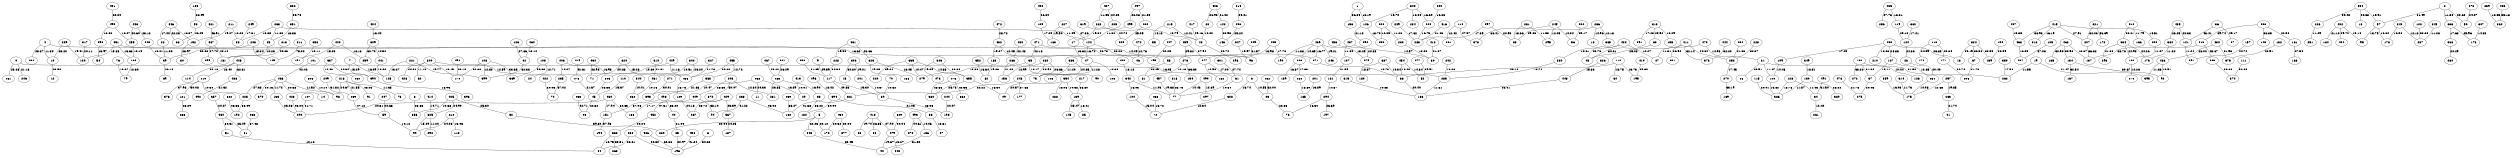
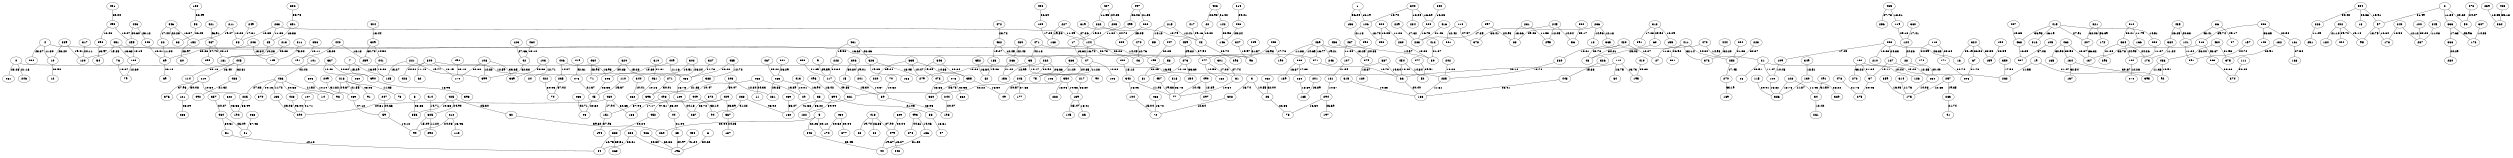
(1912, 70) -> (1912, 70)
(714, 89) -> none
